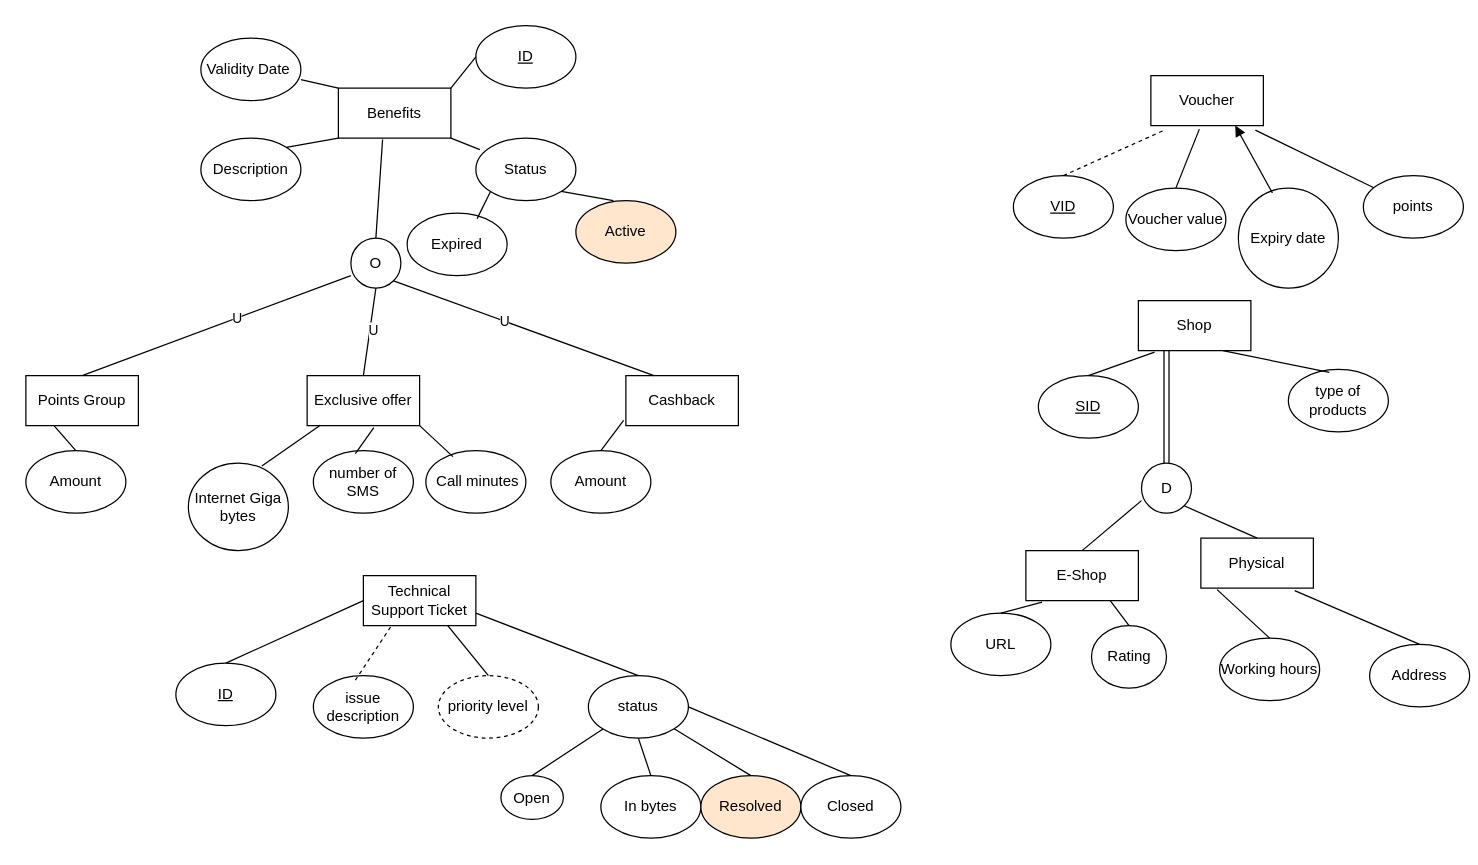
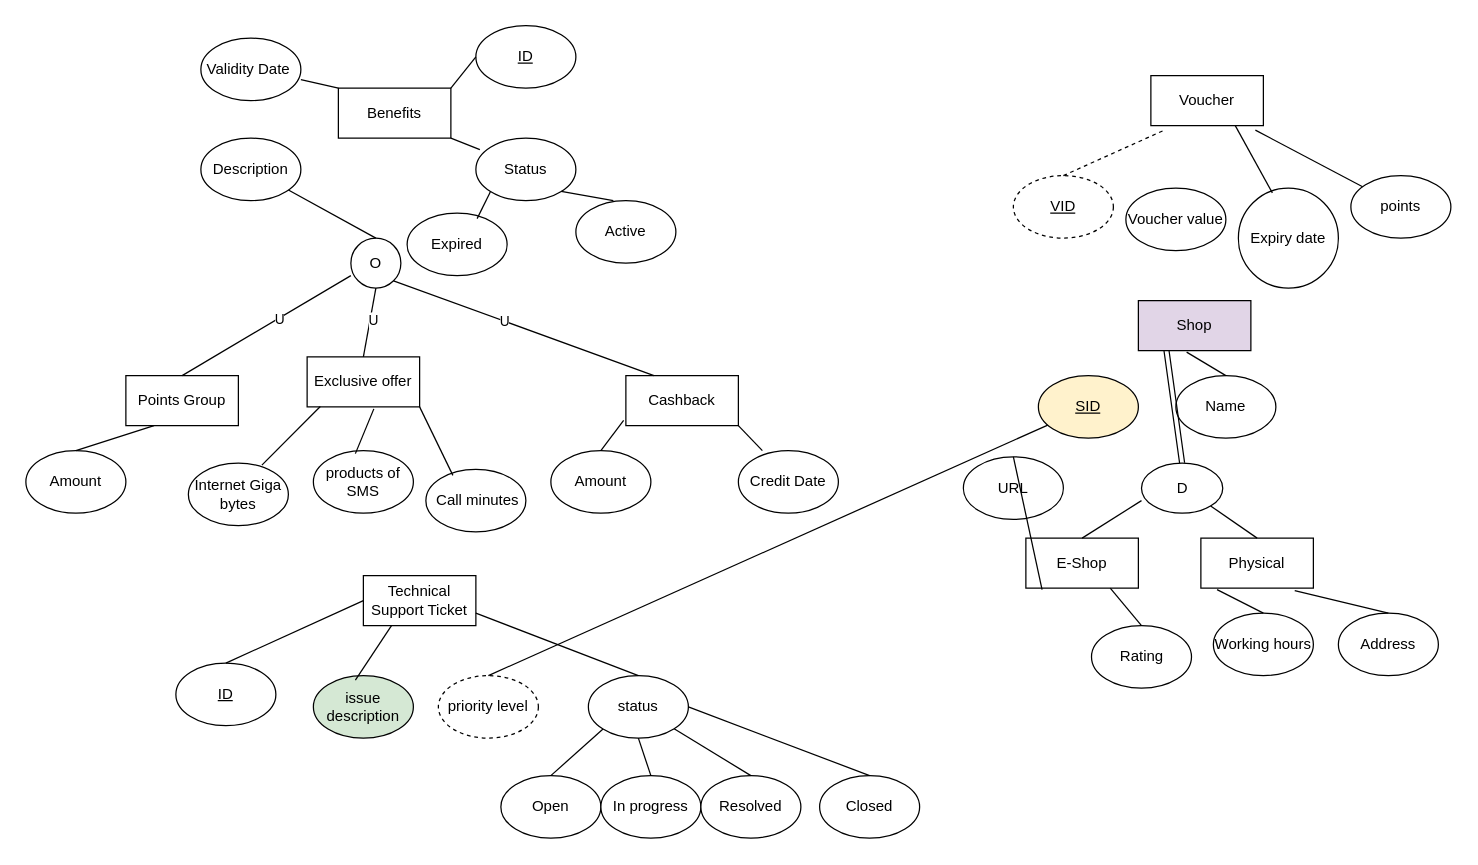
(1241, 136) -> (1238, 132)
(312, 143) -> none
(1187, 159) -> none
(379, 189) -> (332, 214)
(1063, 207) -> (1063, 207)
(1413, 207) -> (1401, 207)
(626, 232) -> (626, 232)
(1194, 326) -> (1194, 326)
(1277, 362) -> none
(1121, 364) -> none
none -> (1206, 364)
(82, 401) -> (182, 401)
(363, 401) -> (363, 382)
(1338, 401) -> none
(1088, 407) -> (1088, 407)
none -> (1226, 407)
none -> (750, 438)
(363, 482) -> (363, 482)
(476, 482) -> (476, 501)
none -> (788, 482)
(1166, 488) -> (1182, 488)
(238, 507) -> (238, 494)
(1082, 576) -> (1082, 563)
(1001, 644) -> (1013, 488)
(375, 651) -> (375, 651)
(468, 651) -> (768, 550)
(1129, 657) -> (1141, 657)
(1269, 669) -> (1263, 644)
(1419, 676) -> (1388, 644)
(363, 707) -> (363, 707)
(532, 798) -> (551, 807)
(651, 807) -> (651, 807)
(751, 807) -> (751, 807)
(851, 807) -> (869, 807)
